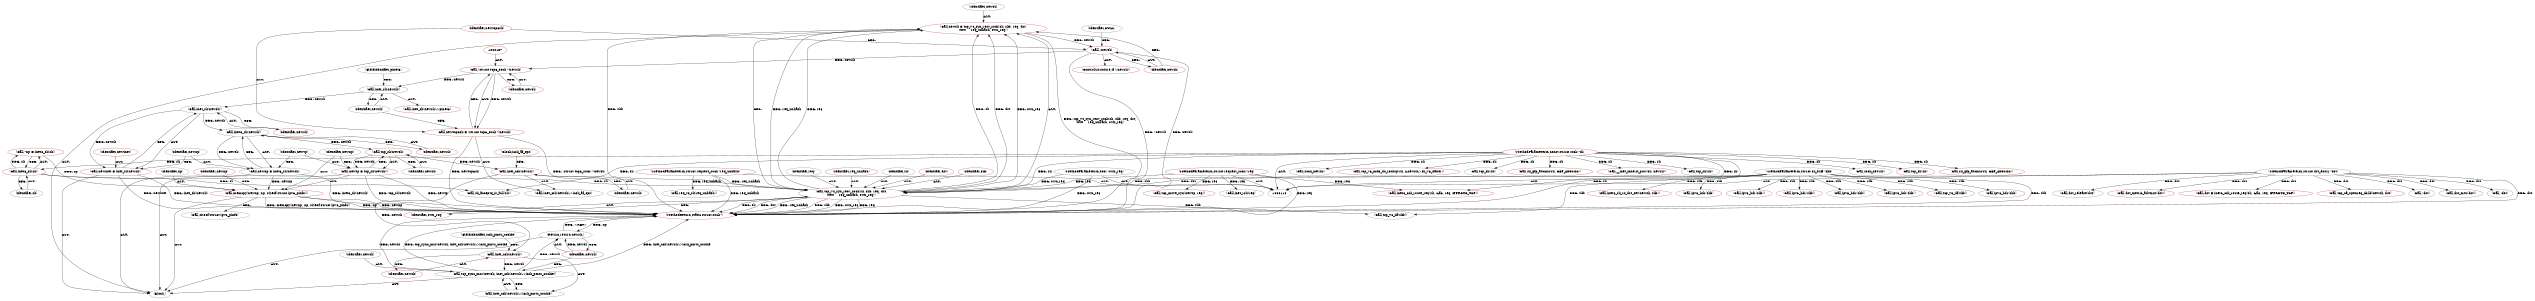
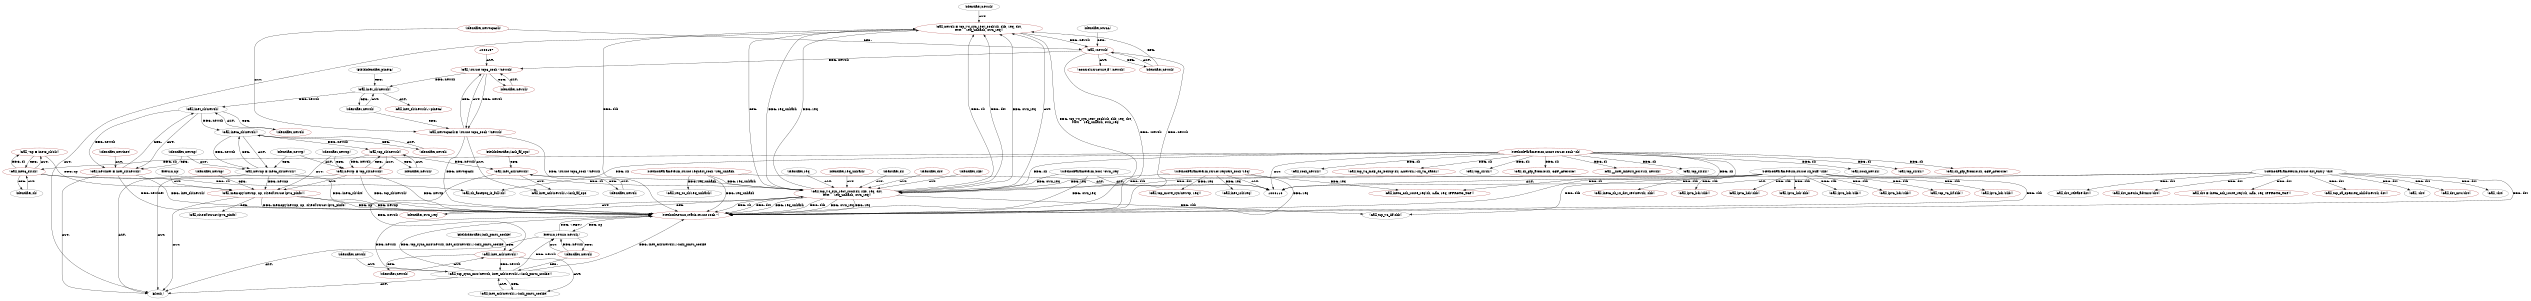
(516, 152) -> (508, 152)
(172, 172) -> (170, 172)
(350, 193) -> (348, 193)
